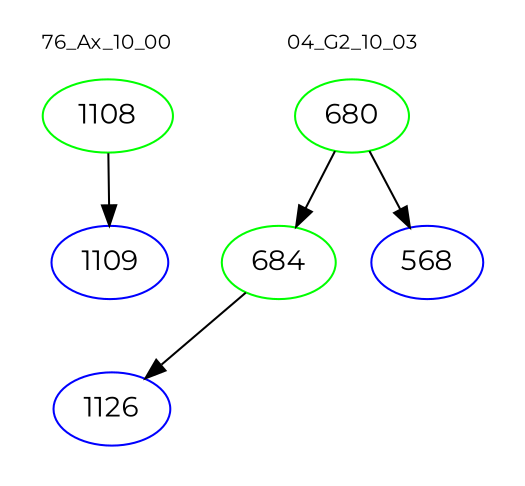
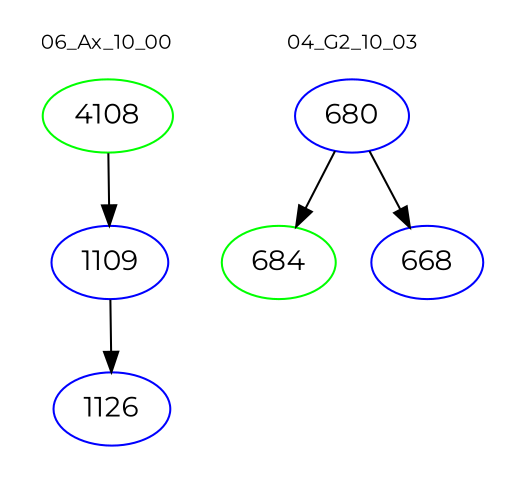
(107, 44) -> (107, 44)
(108, 116) -> (108, 116)
(352, 116) -> (352, 116)
(427, 262) -> (427, 262)
(204, 329) -> (111, 326)
